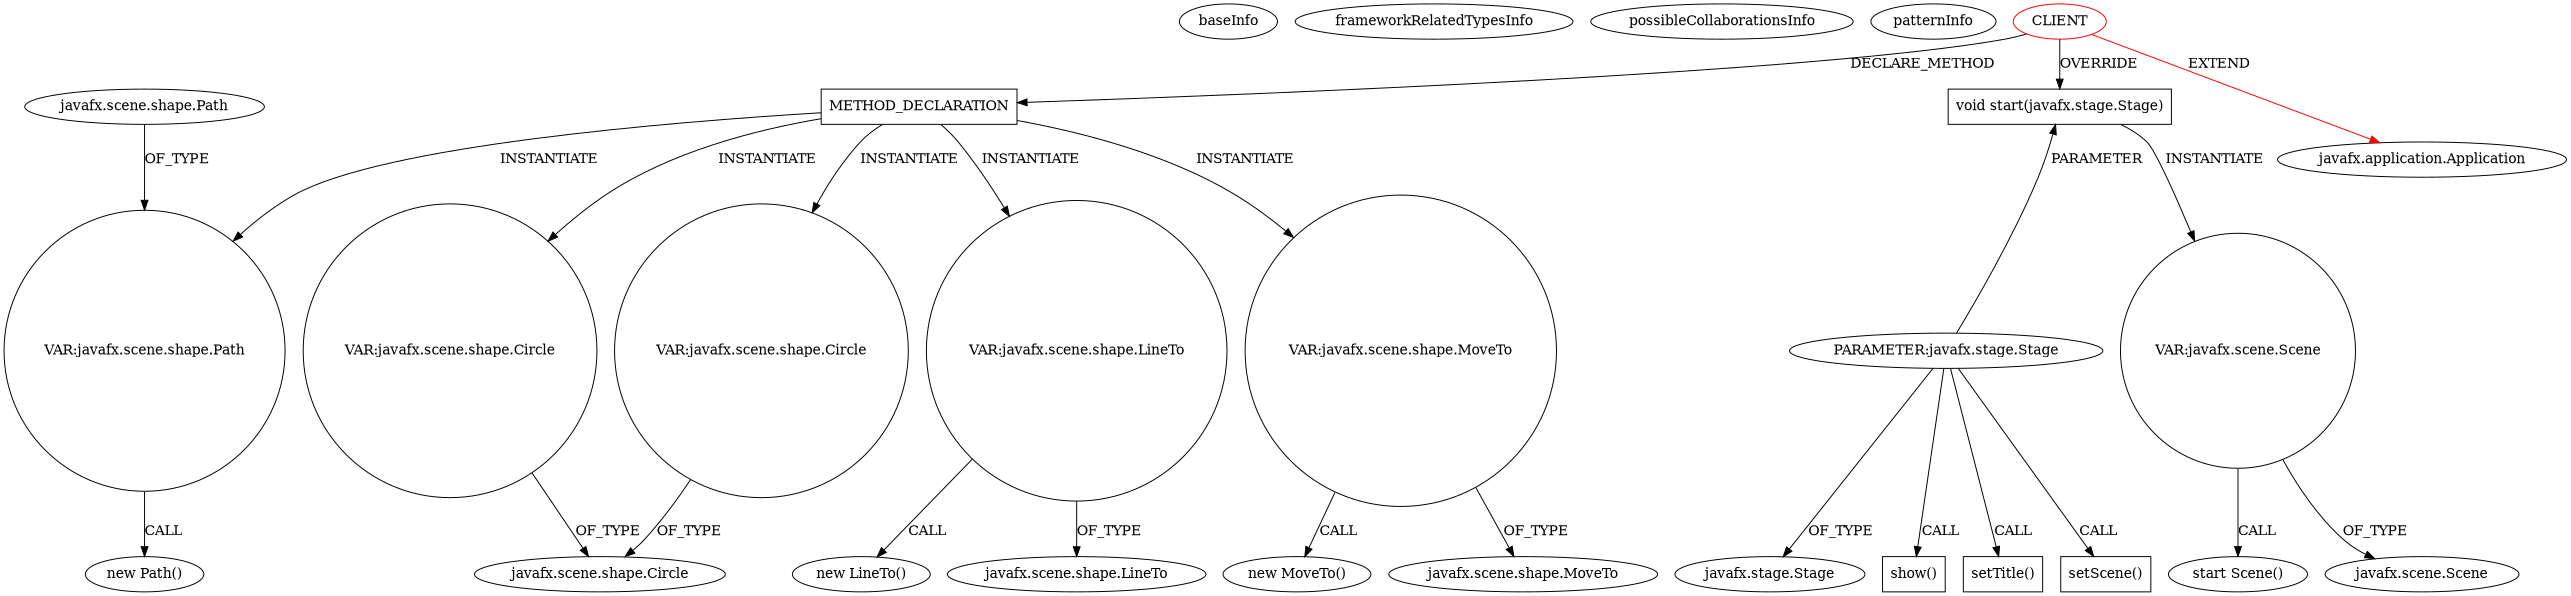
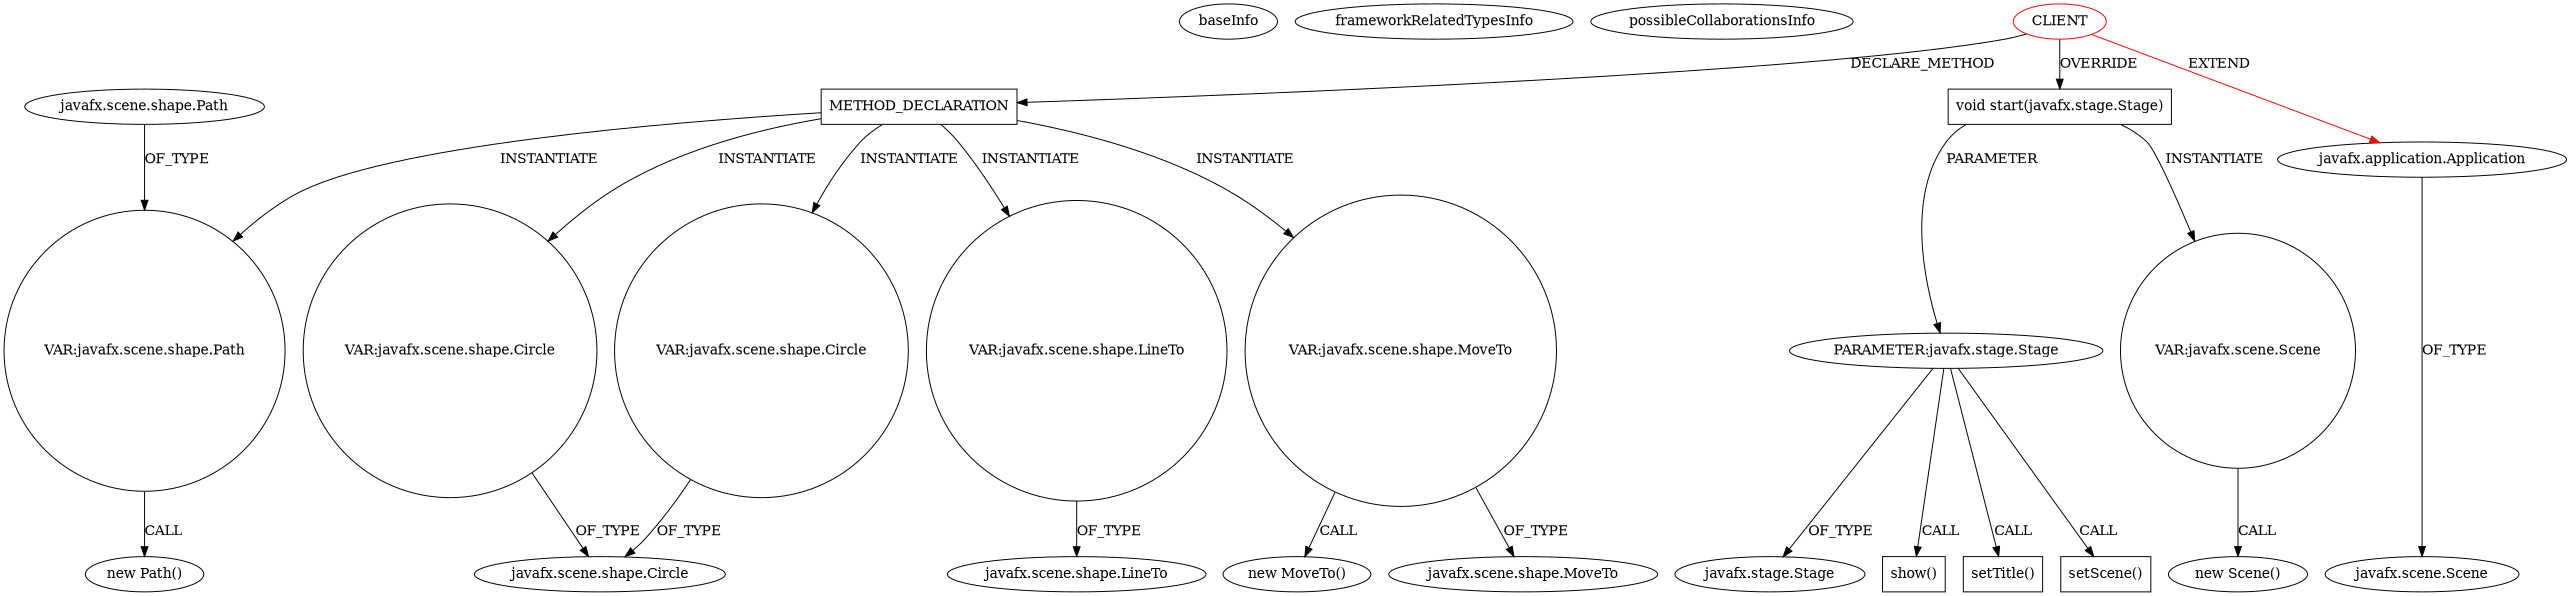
(1933, 22) -> none
(2010, 237) -> (1922, 218)
(2318, 513) -> (2422, 362)
(861, 574) -> none
(2238, 574) -> (2238, 574)
